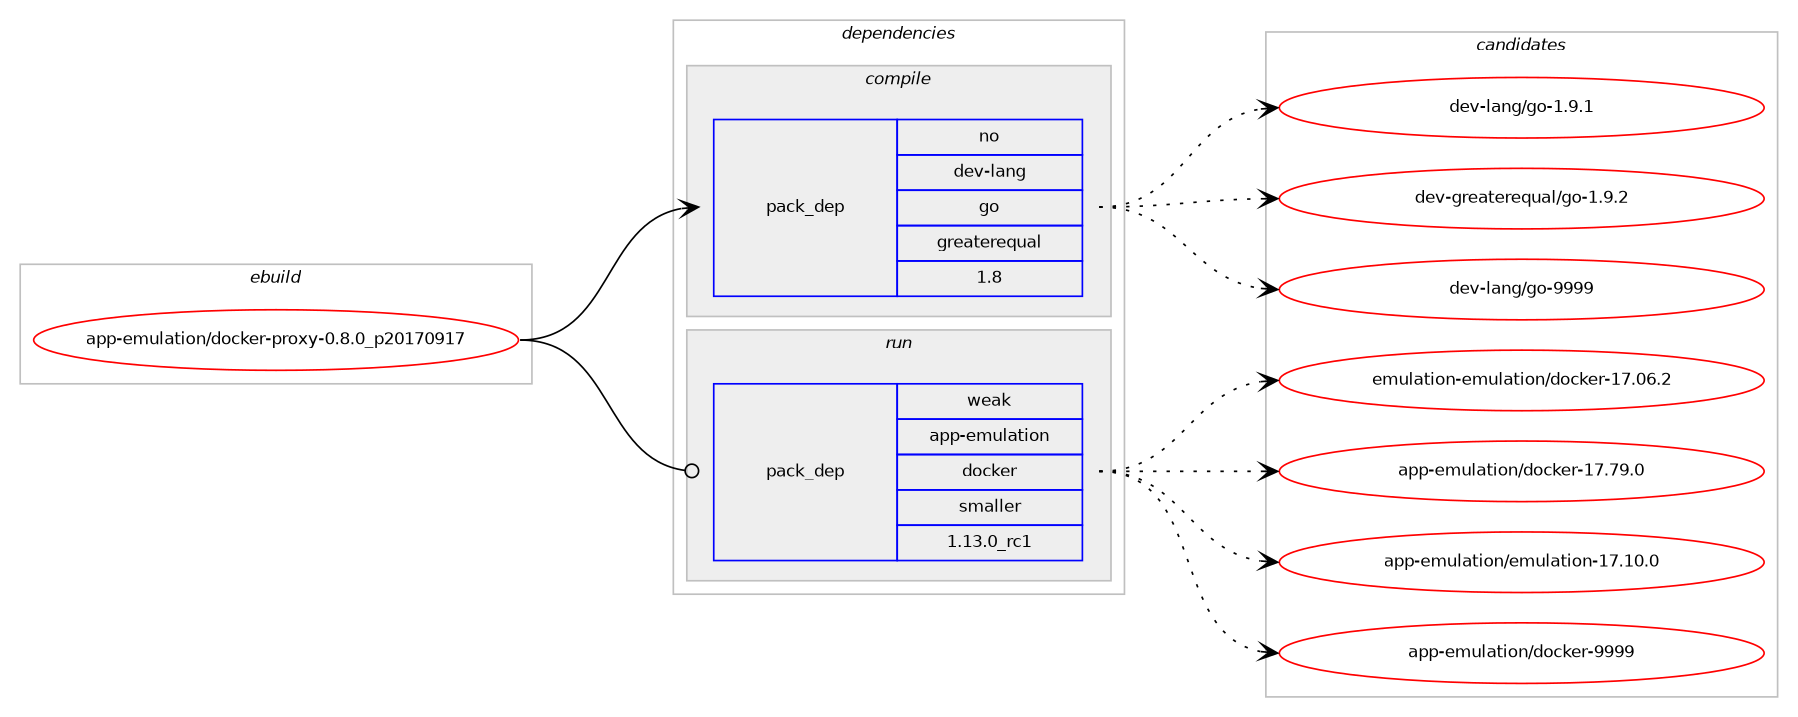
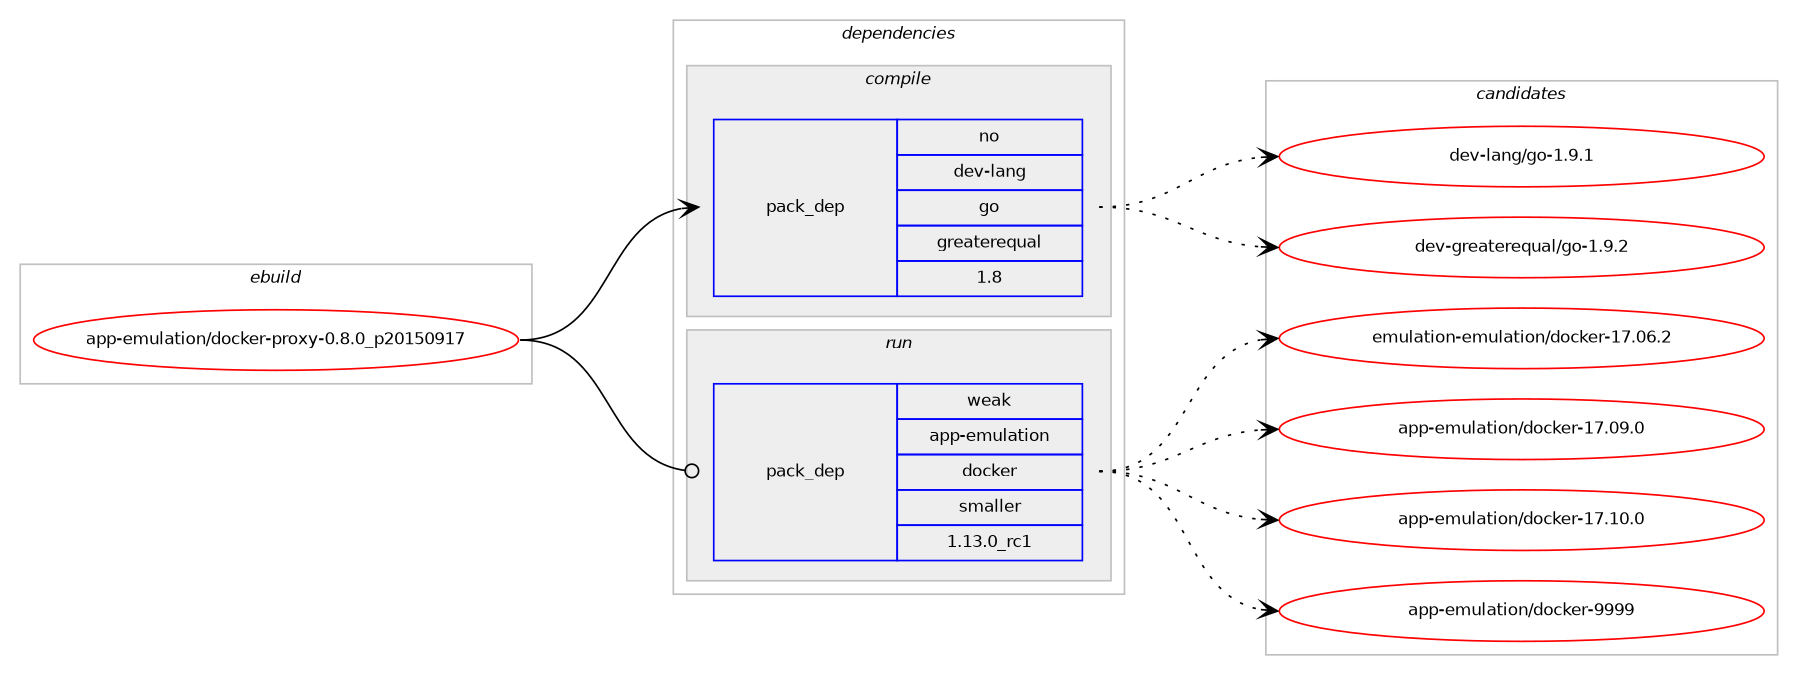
(1522, 290) -> none
(276, 340) -> (276, 340)
(1522, 471) -> (1522, 429)
(1522, 562) -> (1522, 520)
